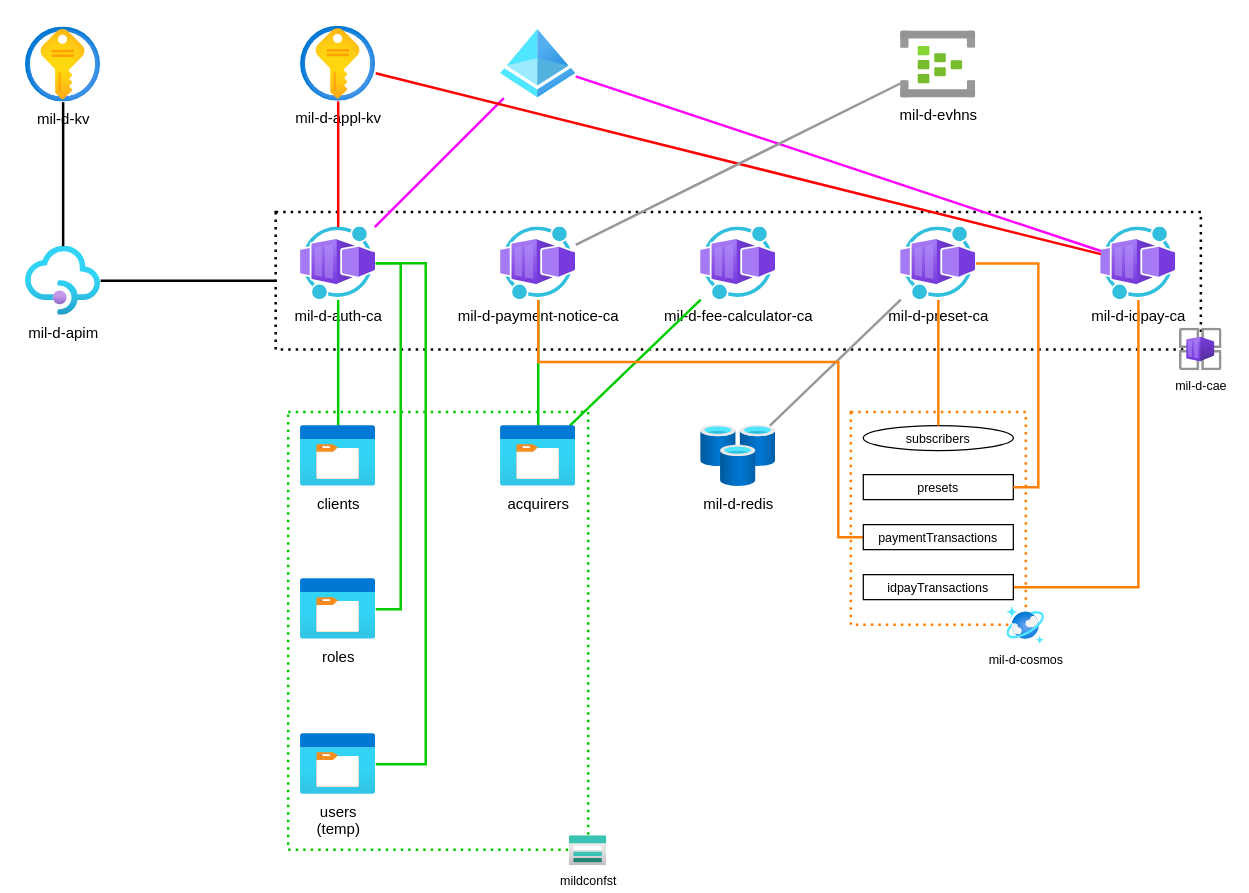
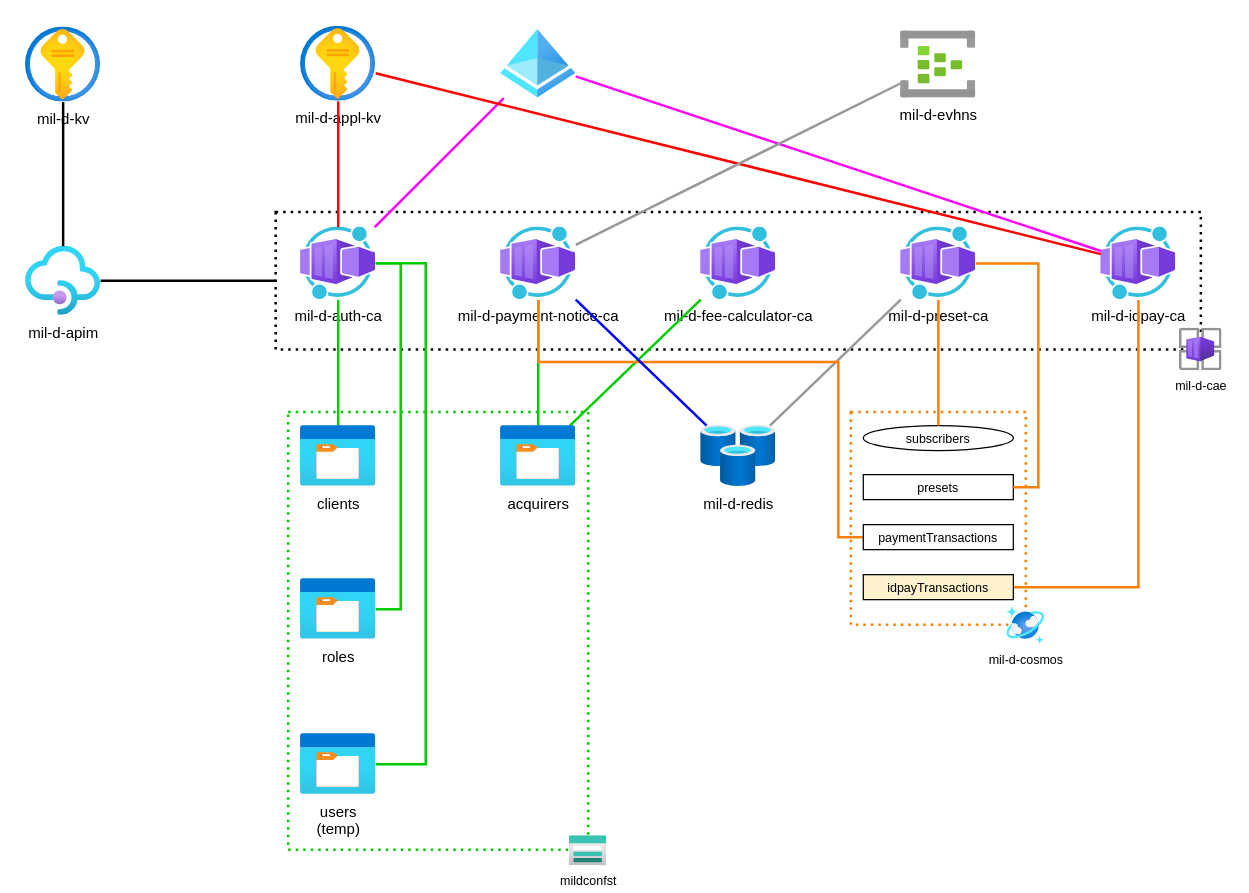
none -> (641, 363)
(938, 587) -> (938, 587)
